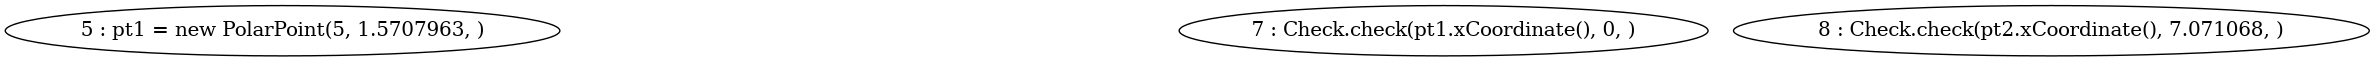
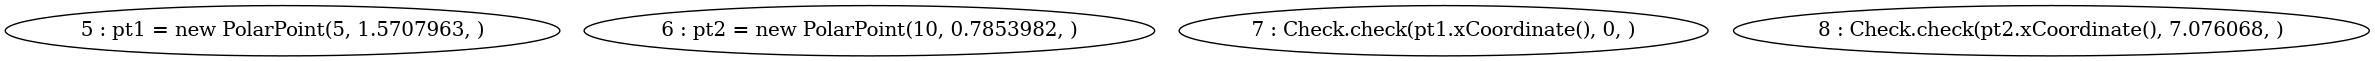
none -> (869, 31)
(2051, 31) -> (2051, 31)
